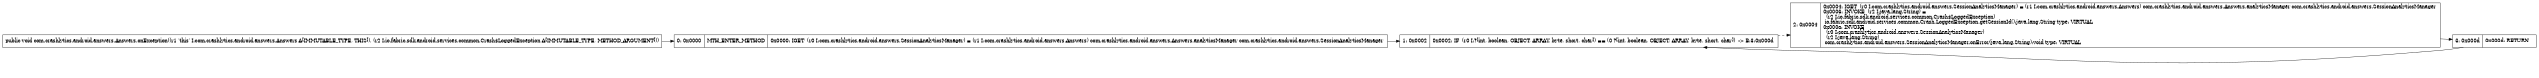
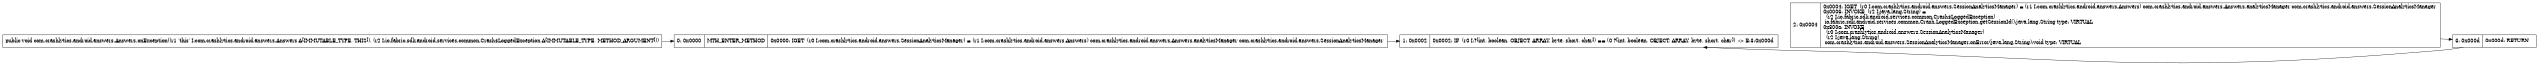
(1845, 28) -> (1845, 28)
(1782, 35) -> none
